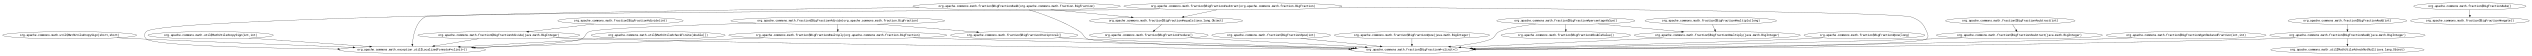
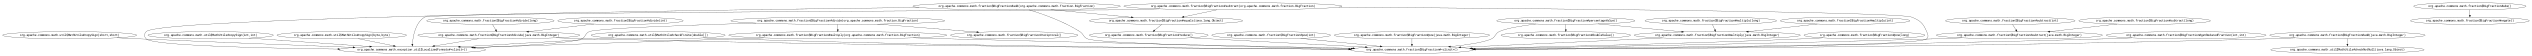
none -> (490, 21)
none -> (1845, 21)
none -> (2145, 21)
(2347, 21) -> none
none -> (342, 35)
(1207, 44) -> (929, 44)
